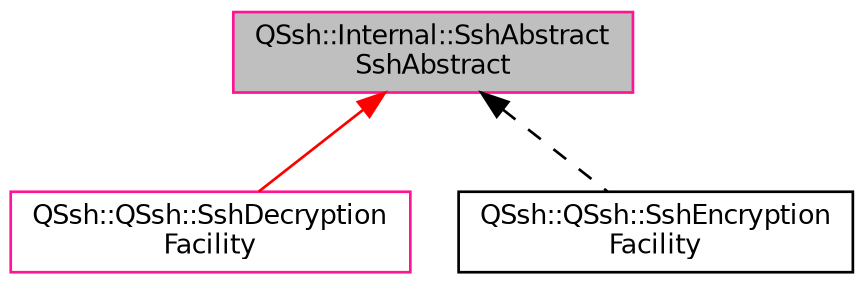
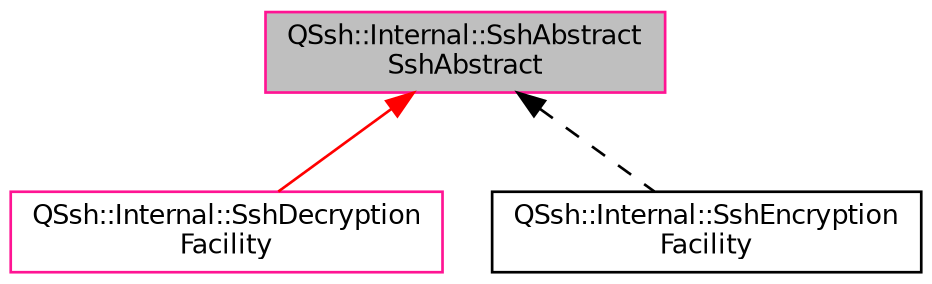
(211, 232) -> (227, 232)
(656, 232) -> (707, 232)
